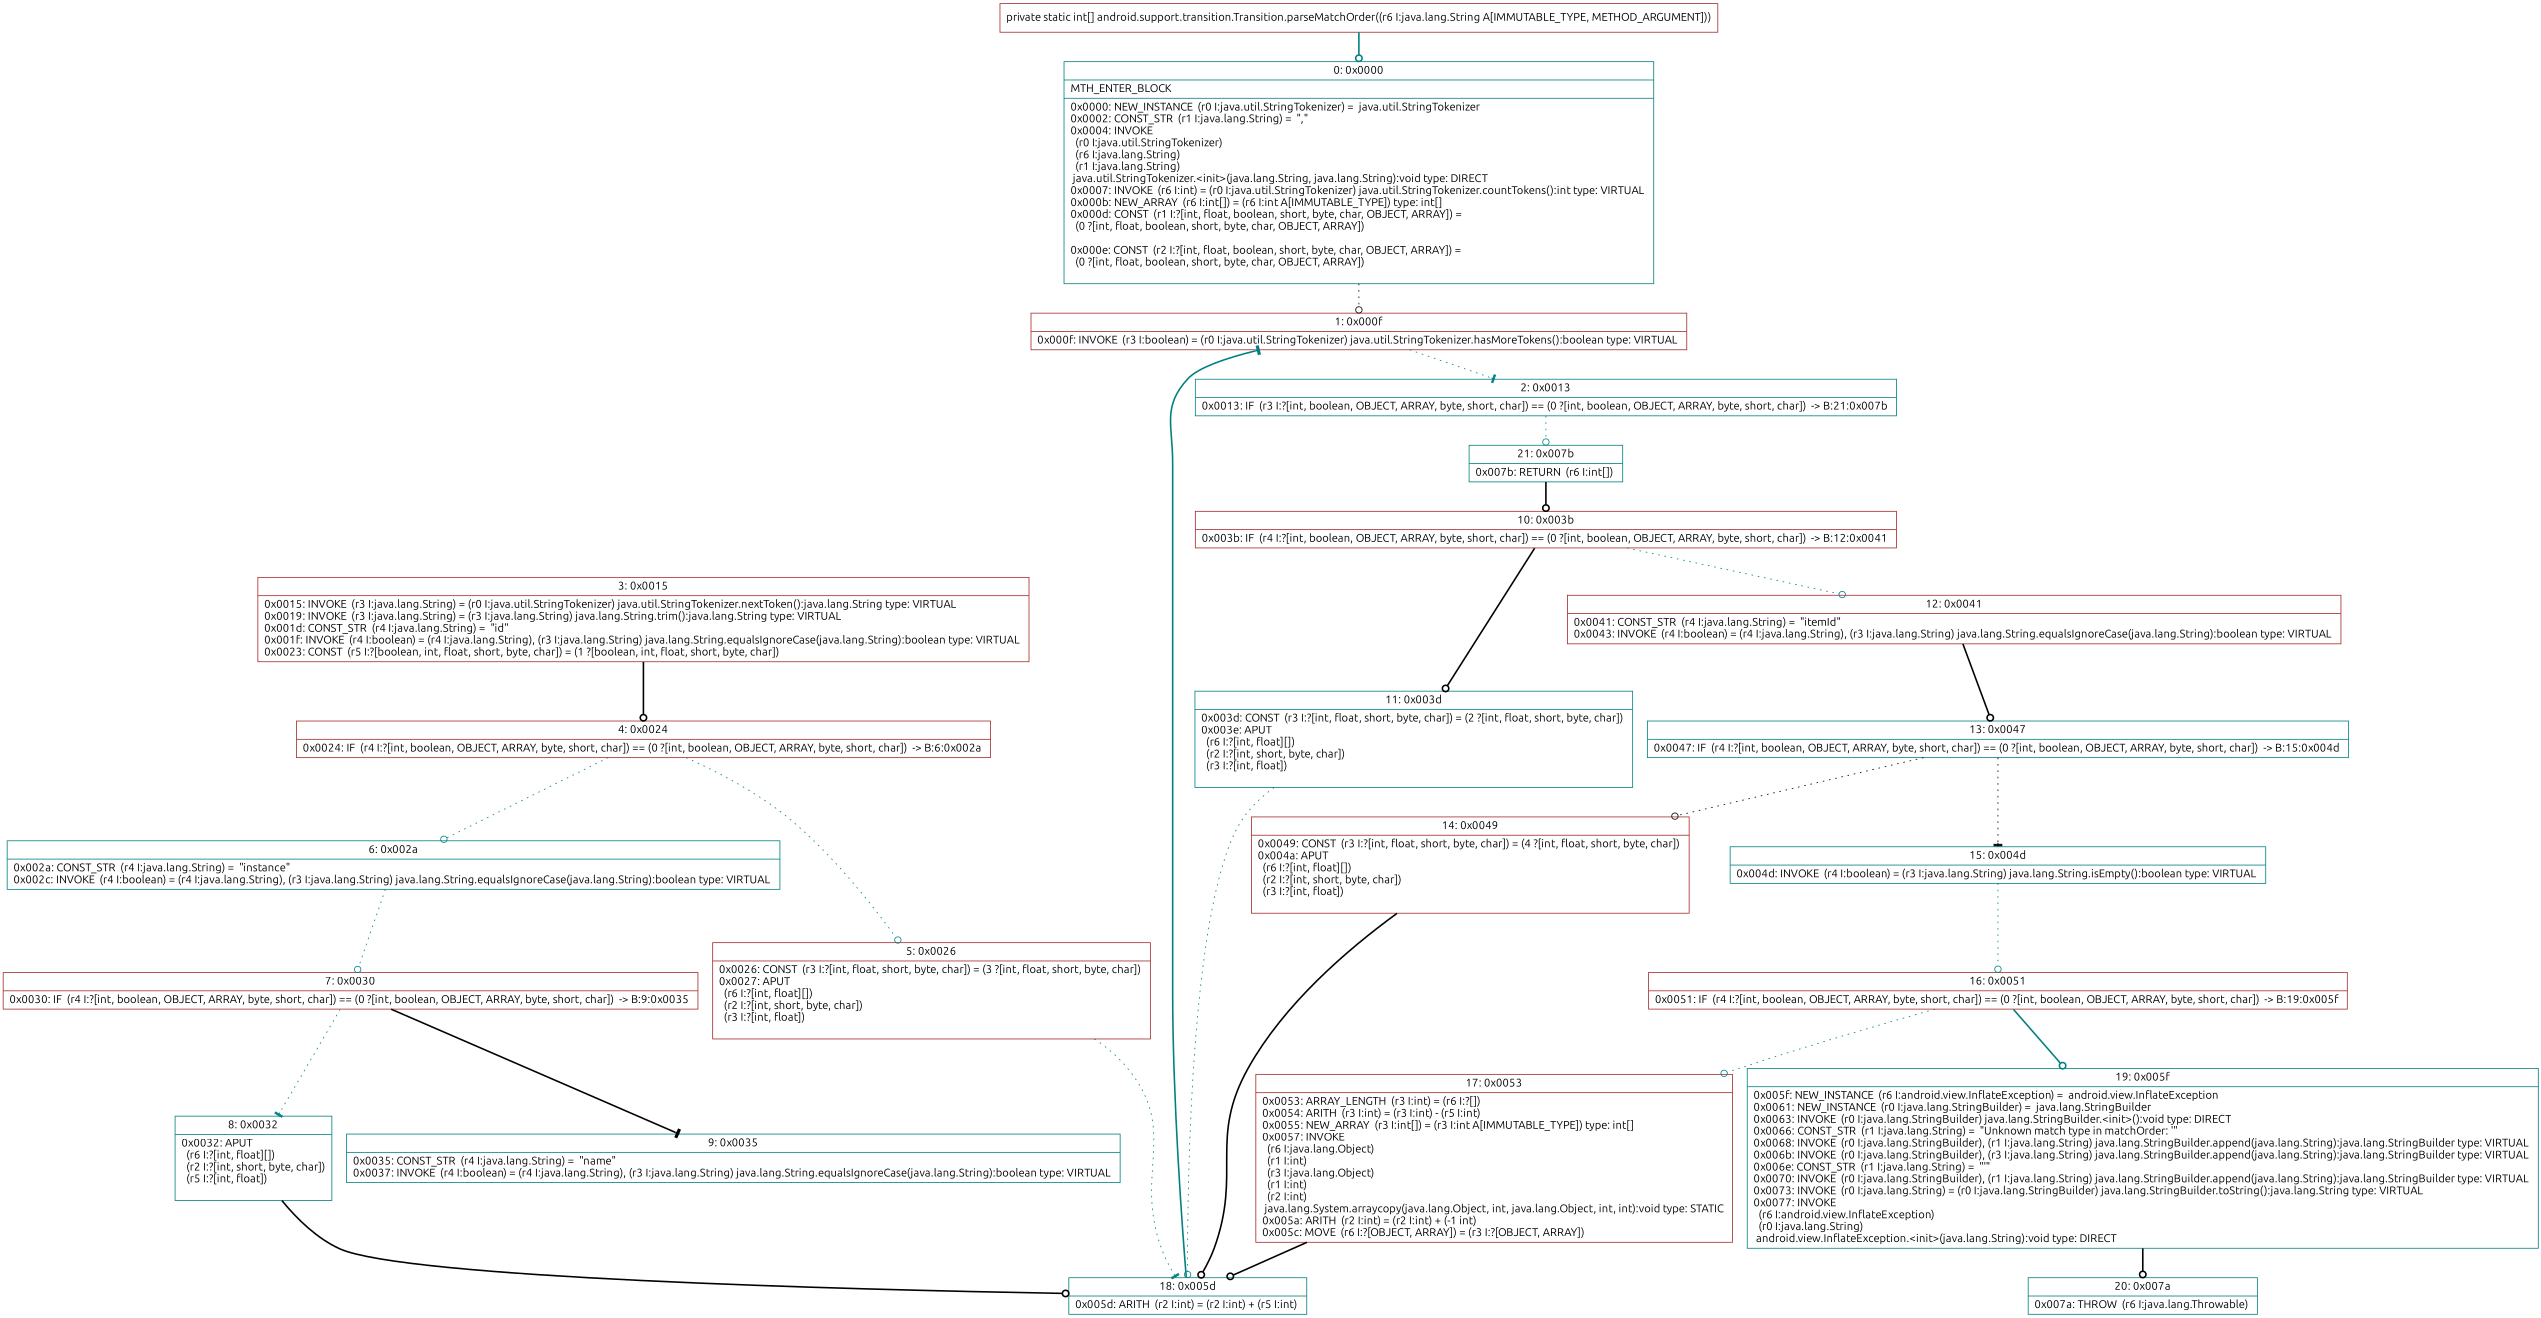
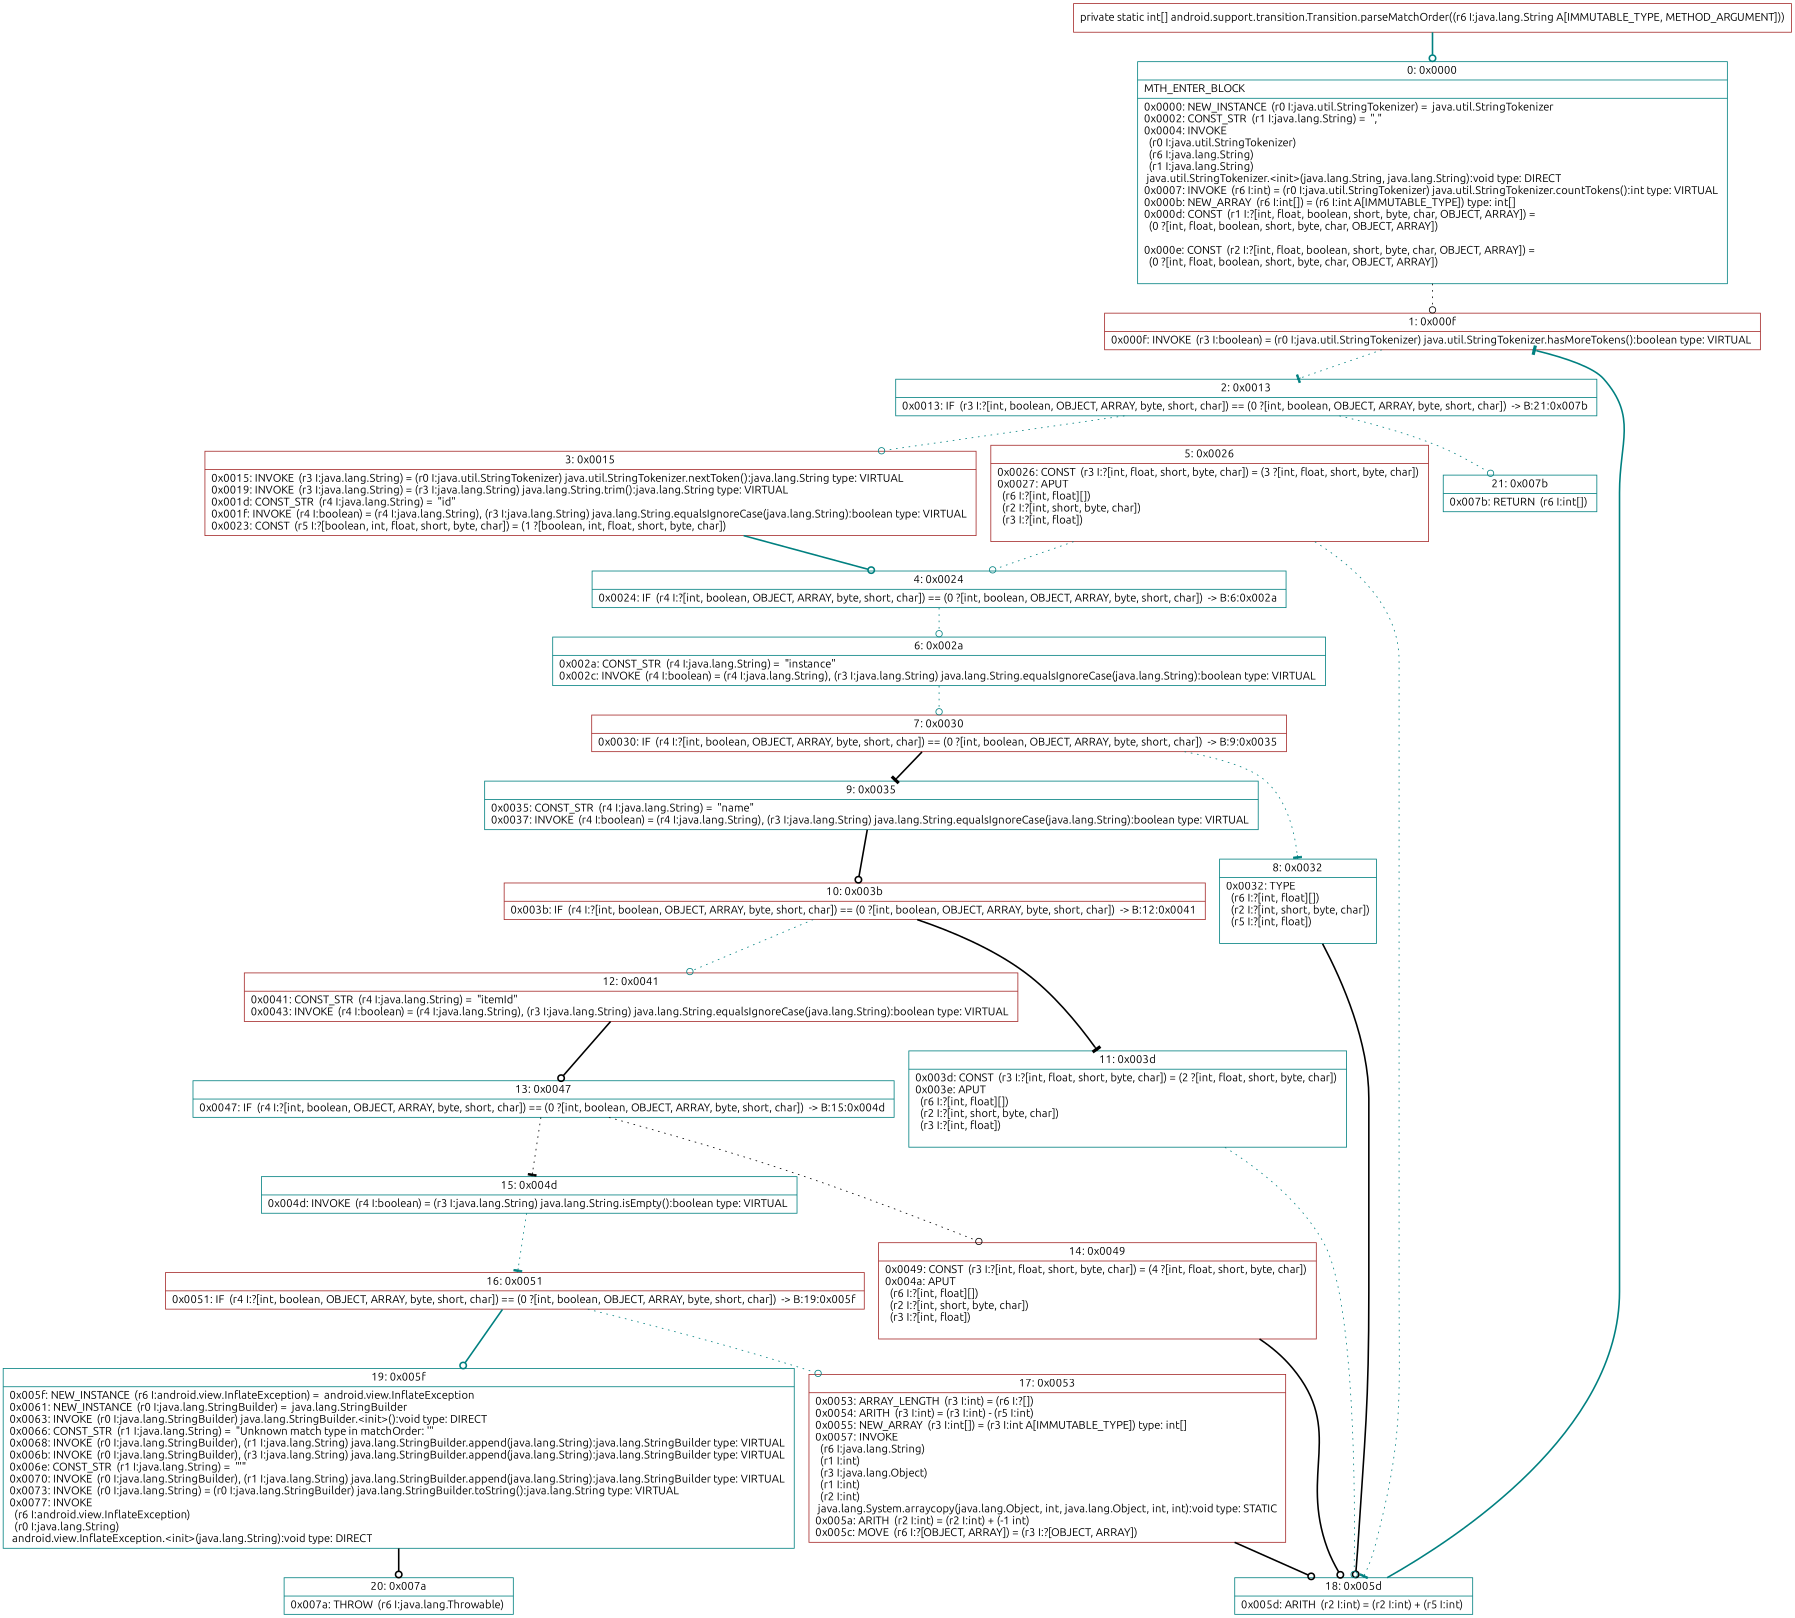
none -> (1005, 433)
(1546, 493) -> (863, 853)
(1491, 617) -> (1018, 967)
(643, 688) -> (806, 552)
(643, 739) -> (939, 589)
(804, 832) -> (1035, 555)
(1998, 925) -> (522, 1241)
(220, 1143) -> (1263, 886)
(1319, 1149) -> (871, 1449)
